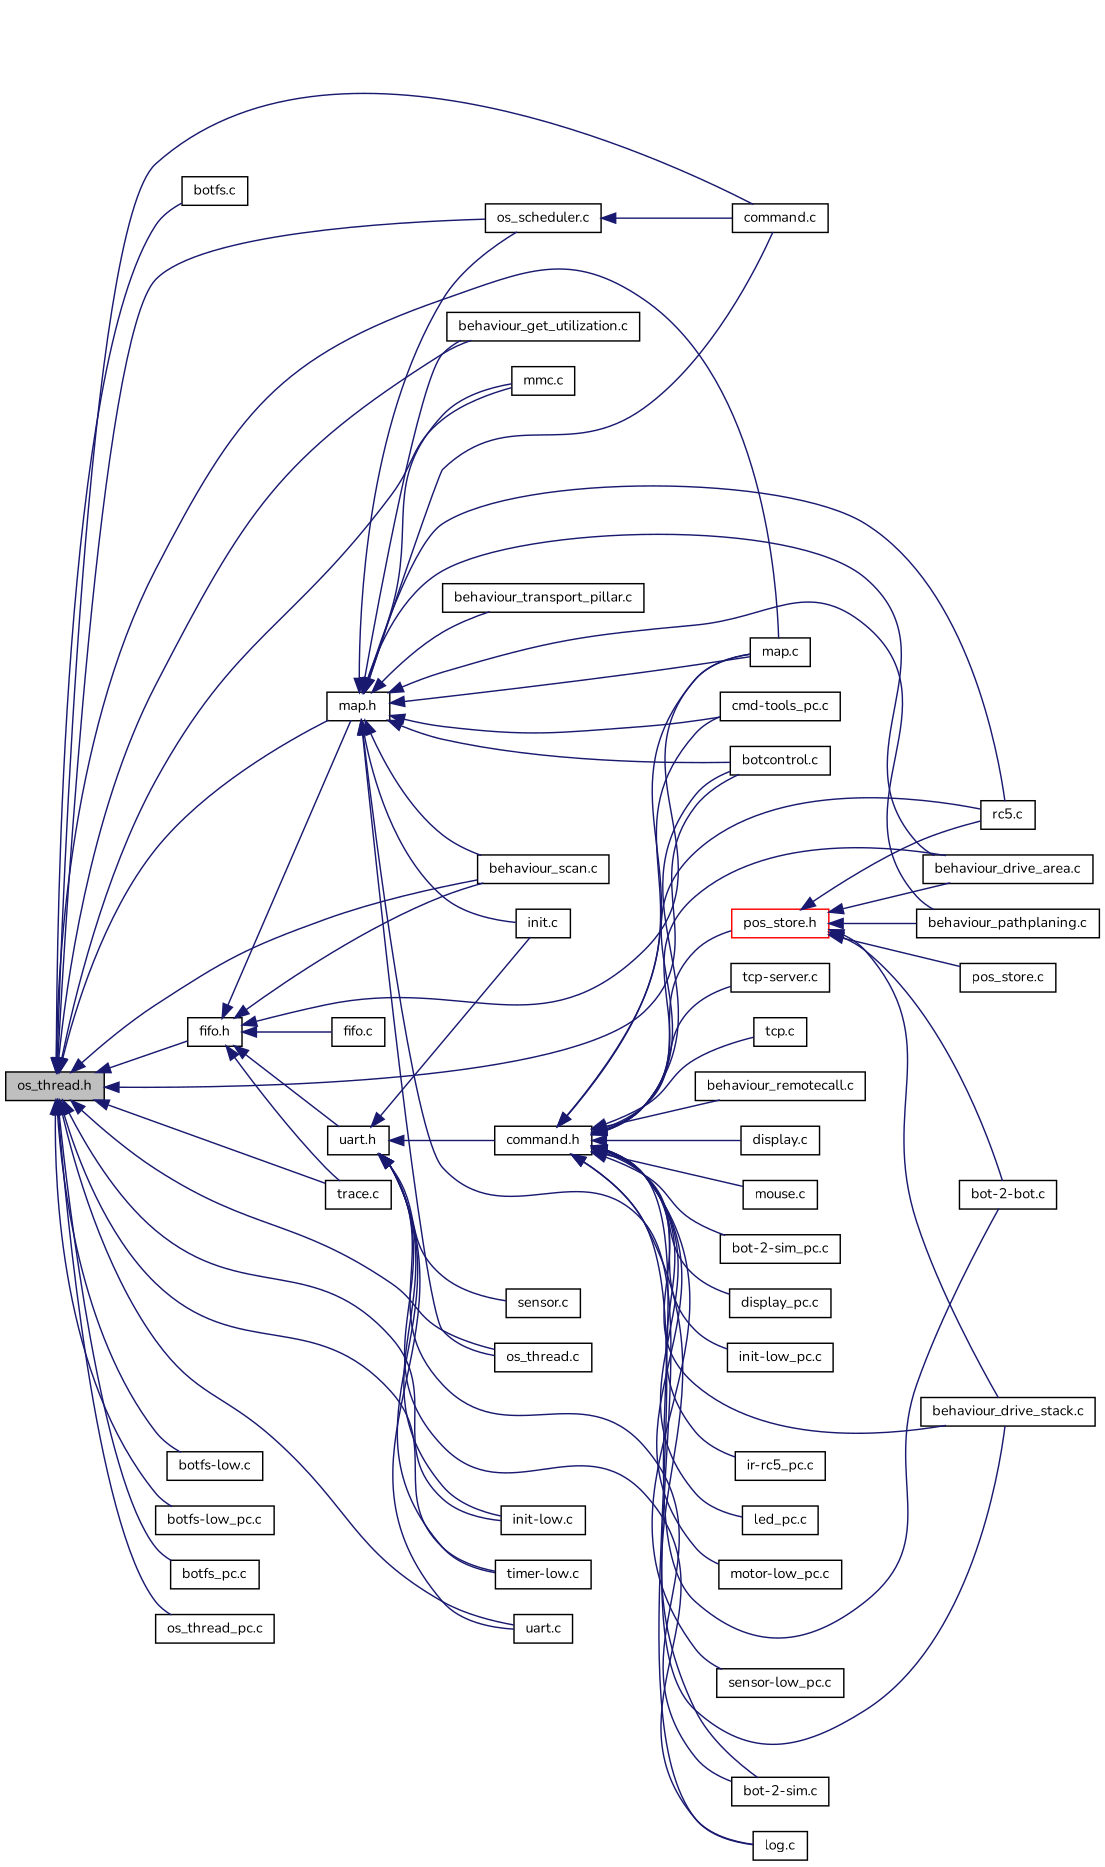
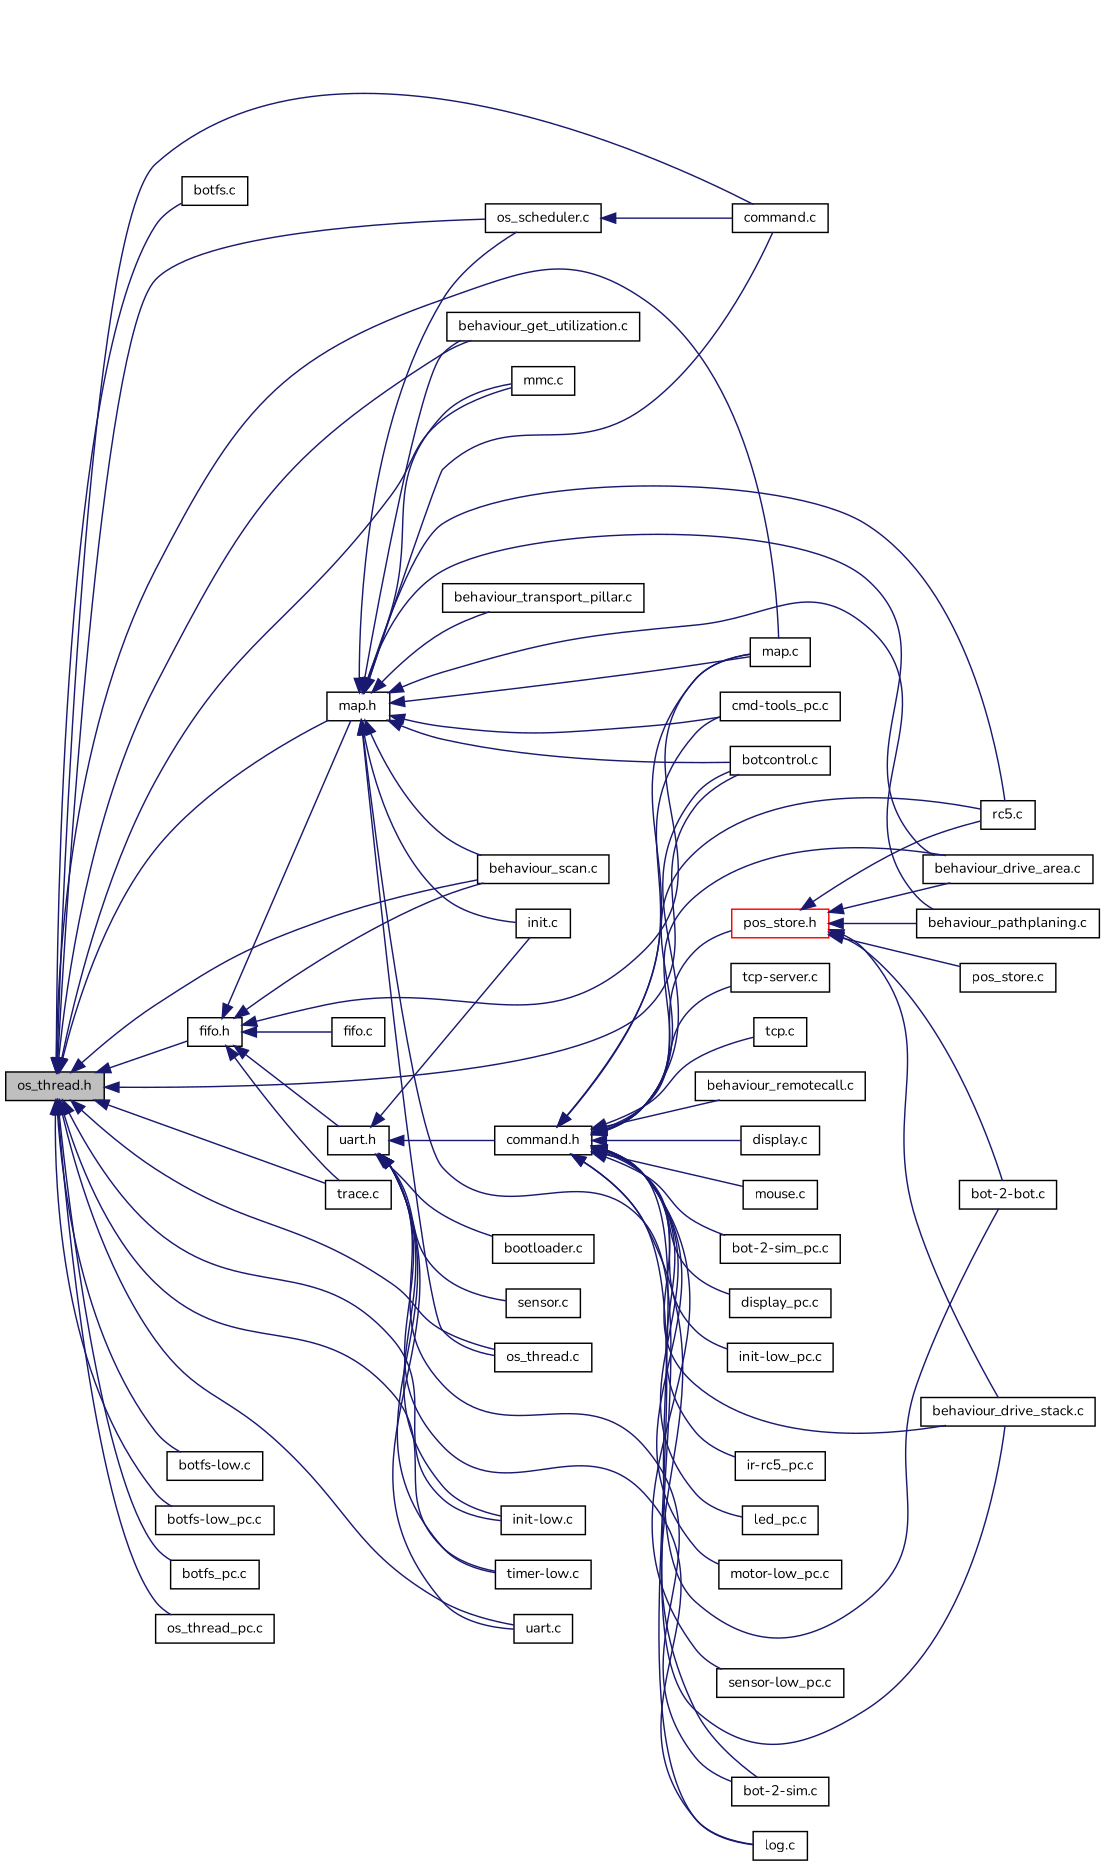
none -> (543, 1249)
